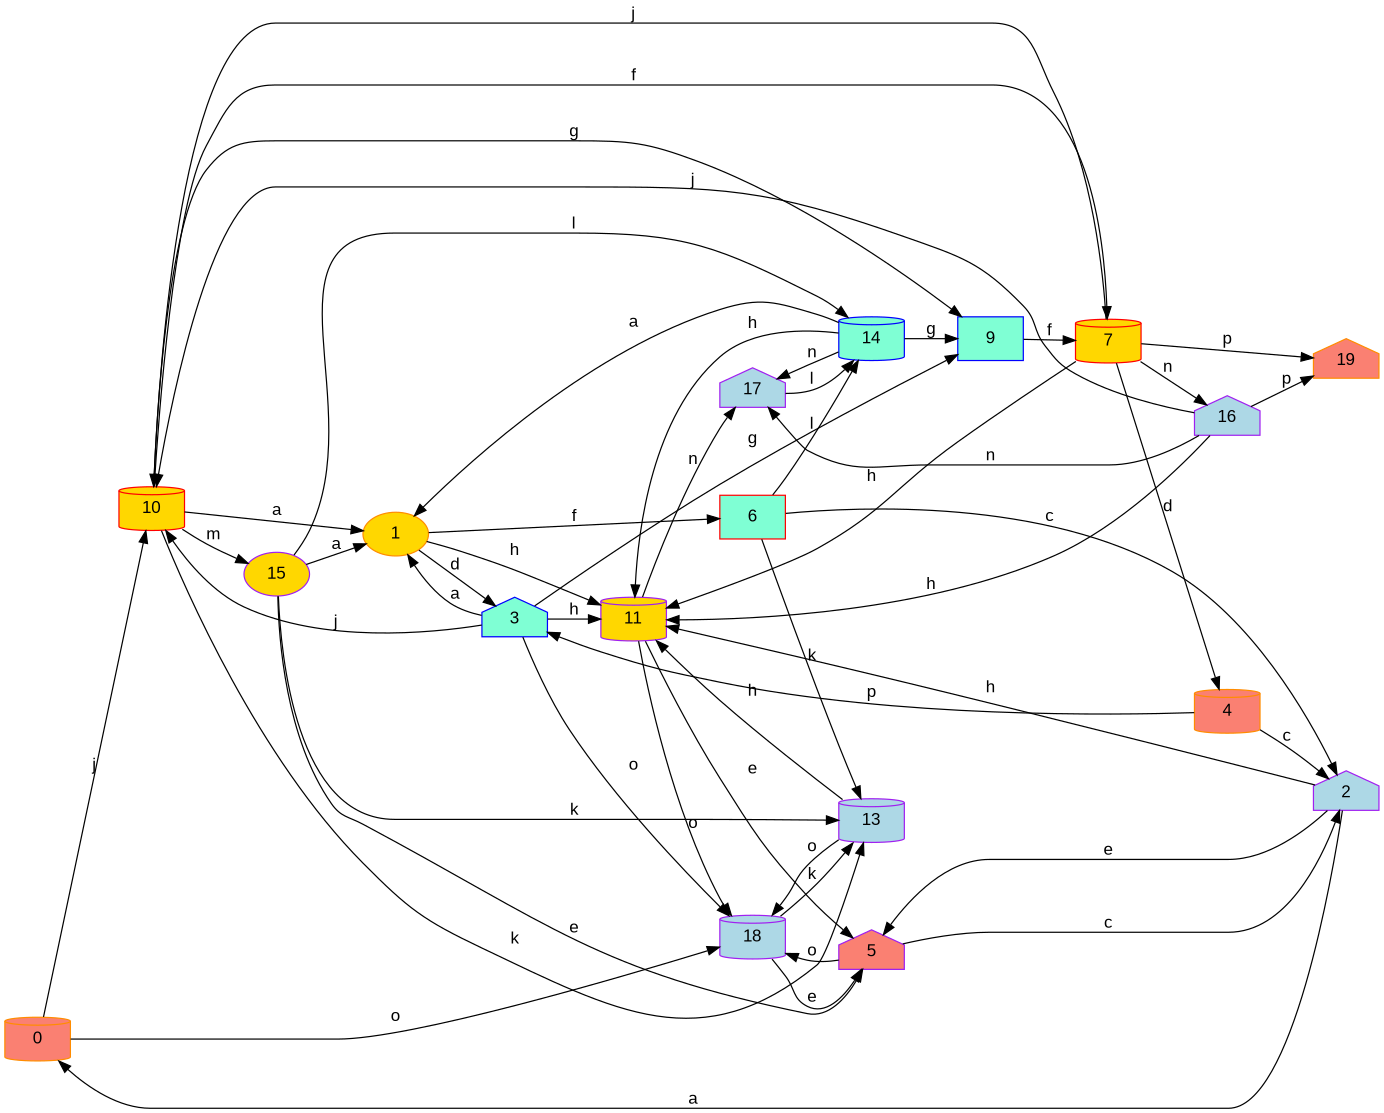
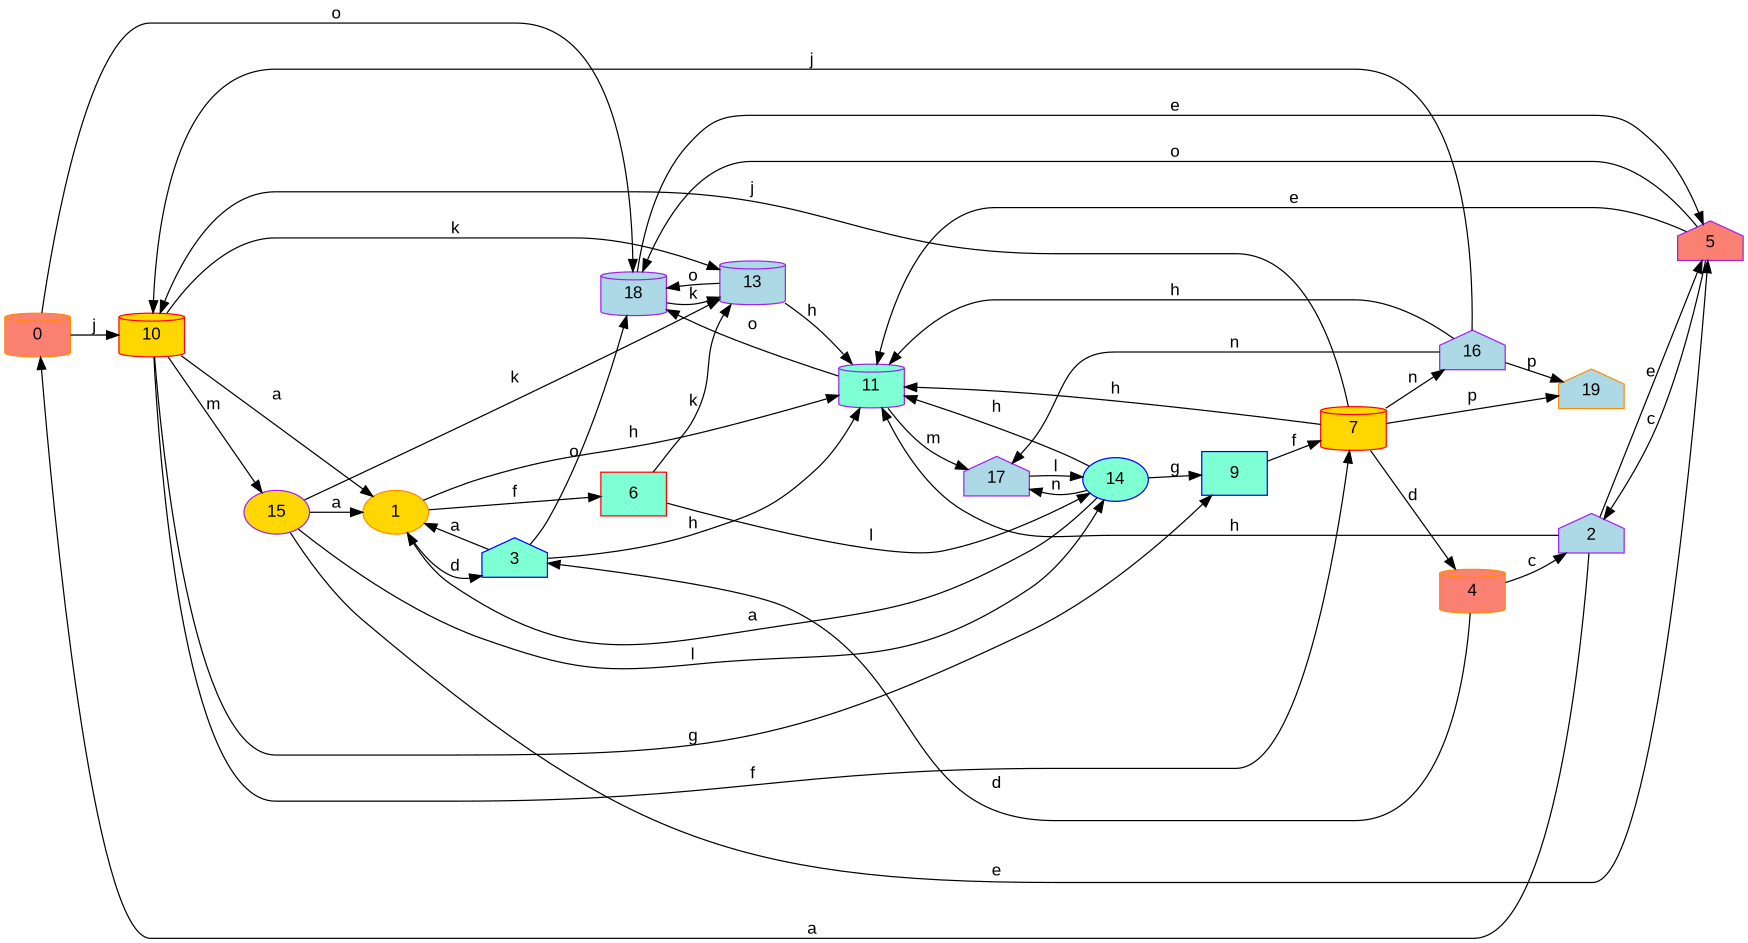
(872, 339) -> (1116, 479)
(1346, 361) -> (1591, 391)
(693, 459) -> (934, 439)
(736, 475) -> none
(1107, 543) -> none
(634, 619) -> (872, 386)
(313, 627) -> none
(872, 693) -> (997, 784)
(731, 795) -> (1244, 208)
